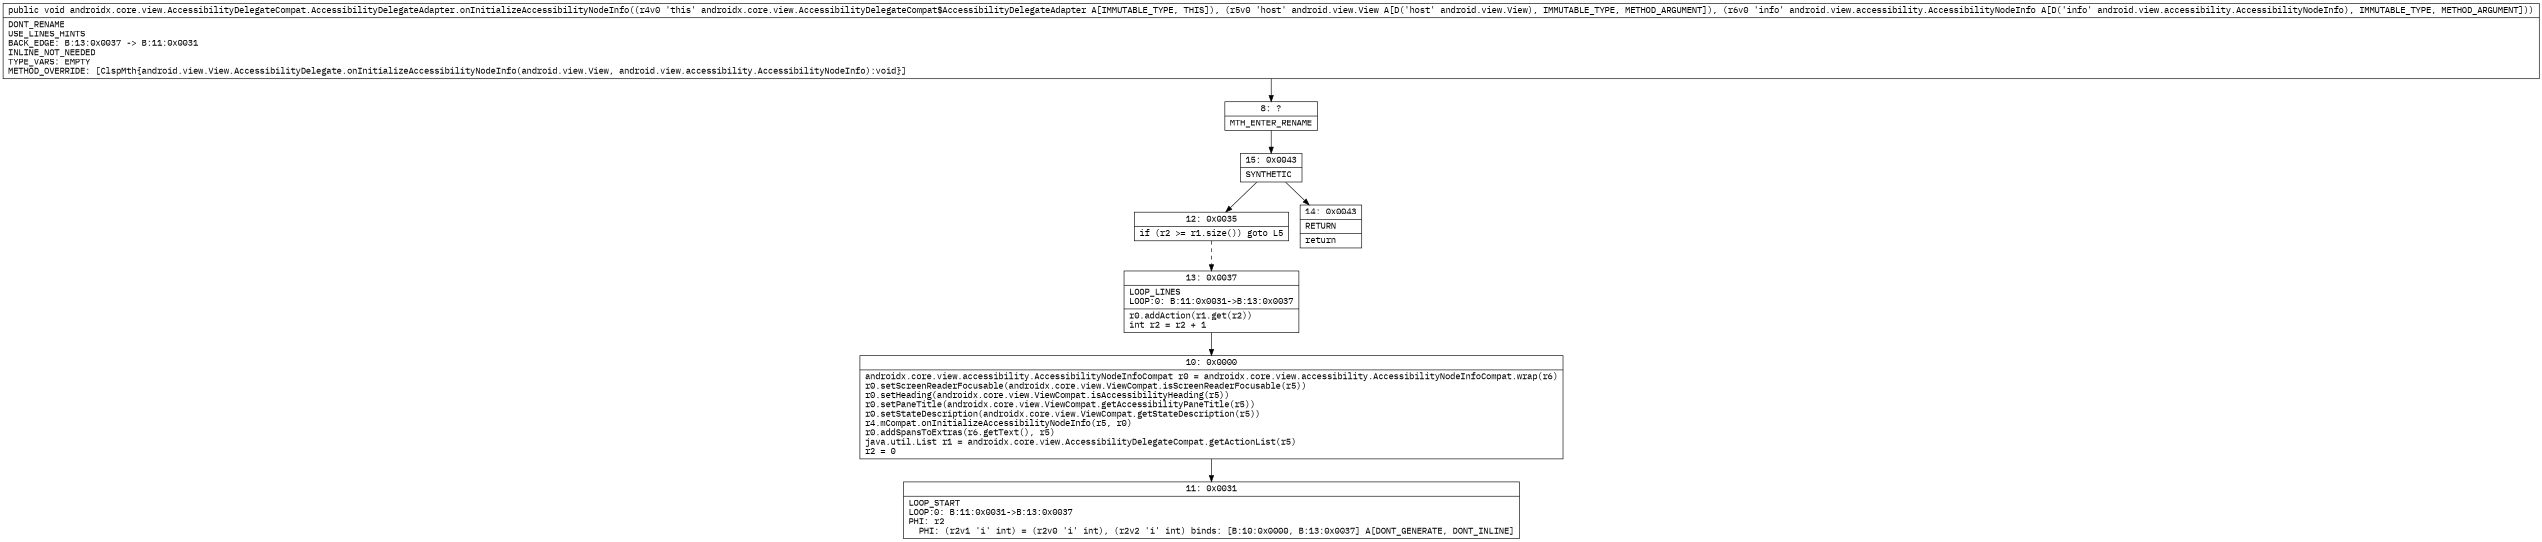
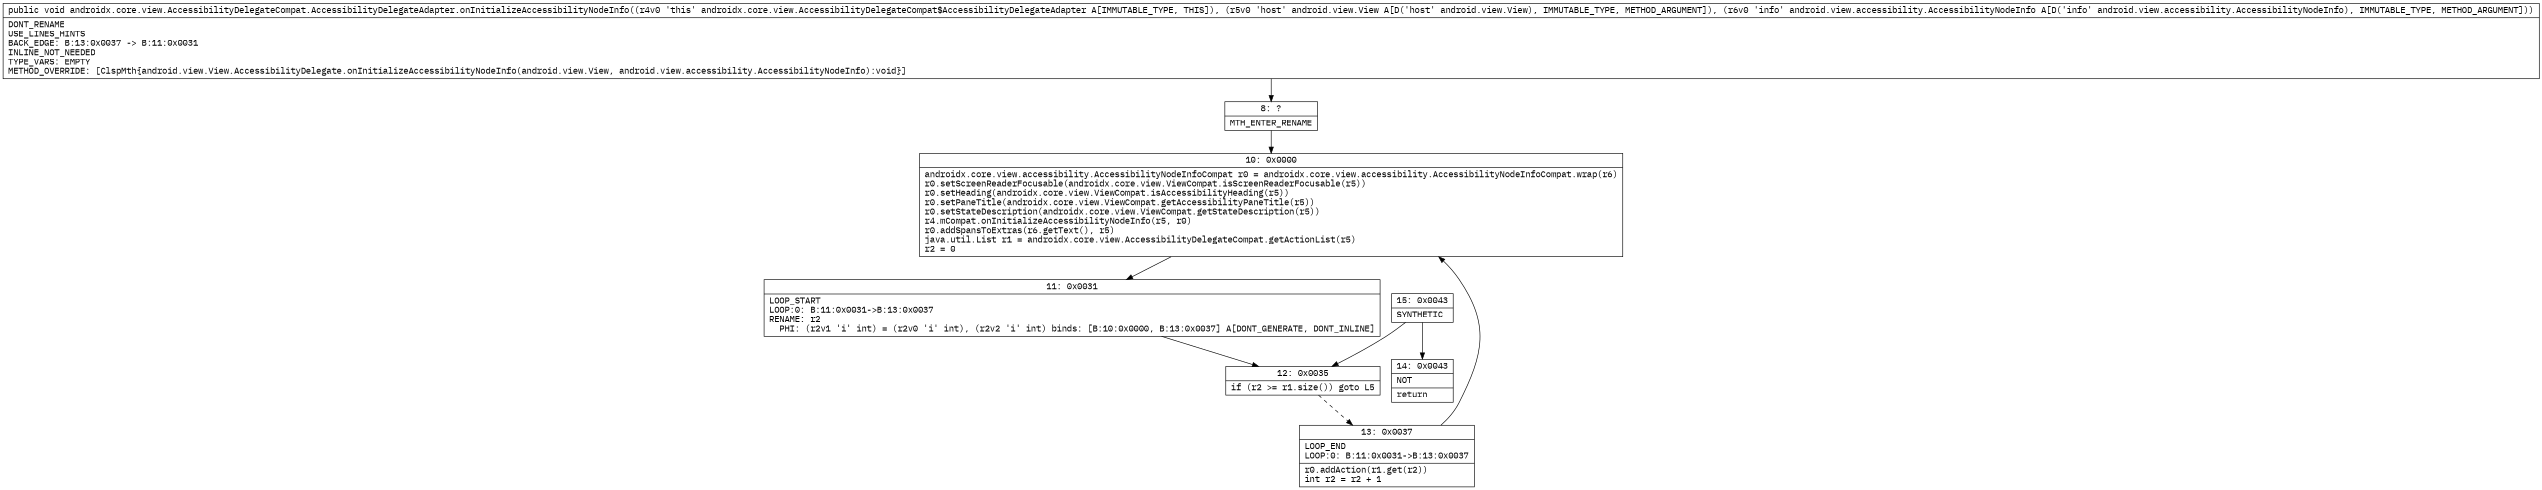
(1271, 139) -> (1271, 139)
(1321, 226) -> (1404, 380)
(1155, 292) -> (1325, 446)
none -> (1207, 350)
(929, 522) -> (797, 320)
